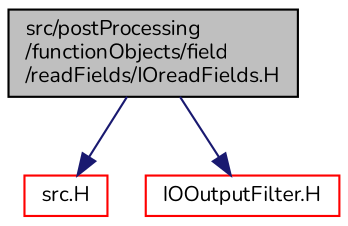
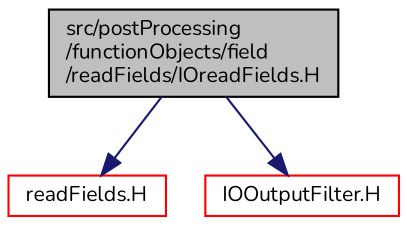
(66, 196) -> (87, 196)
